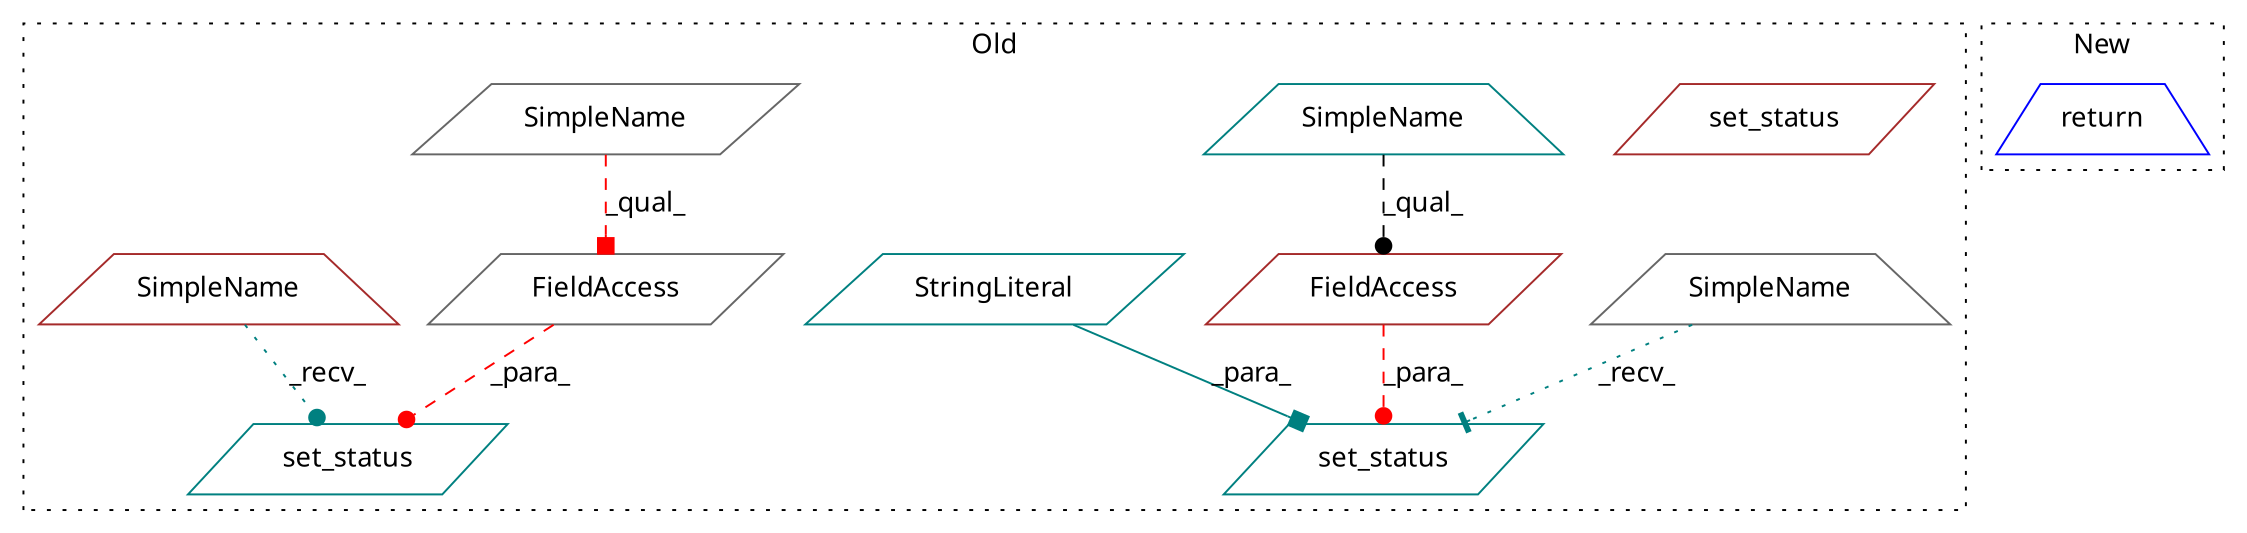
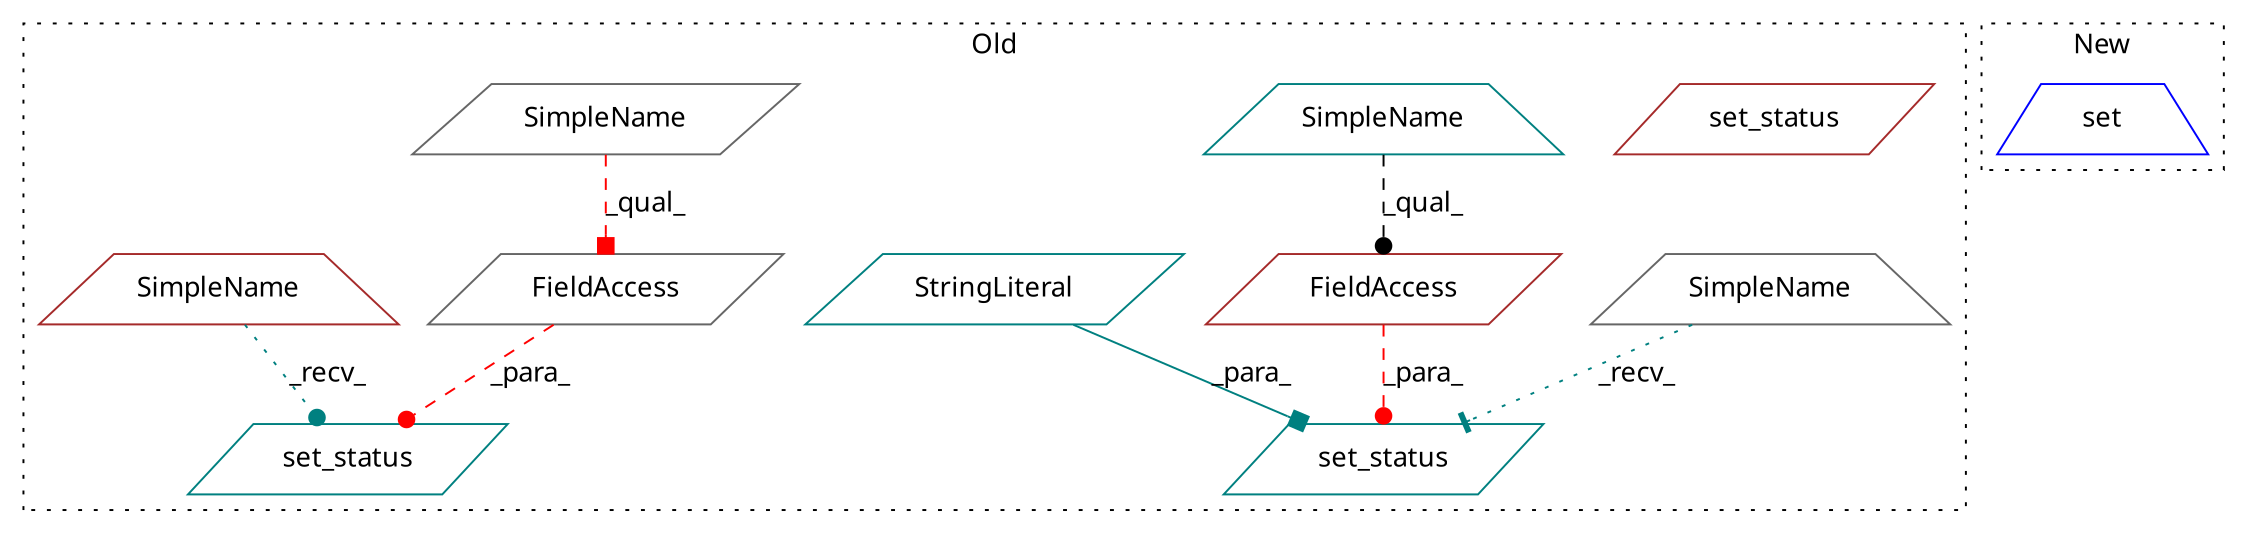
(2103, 119) -> (2103, 119)
